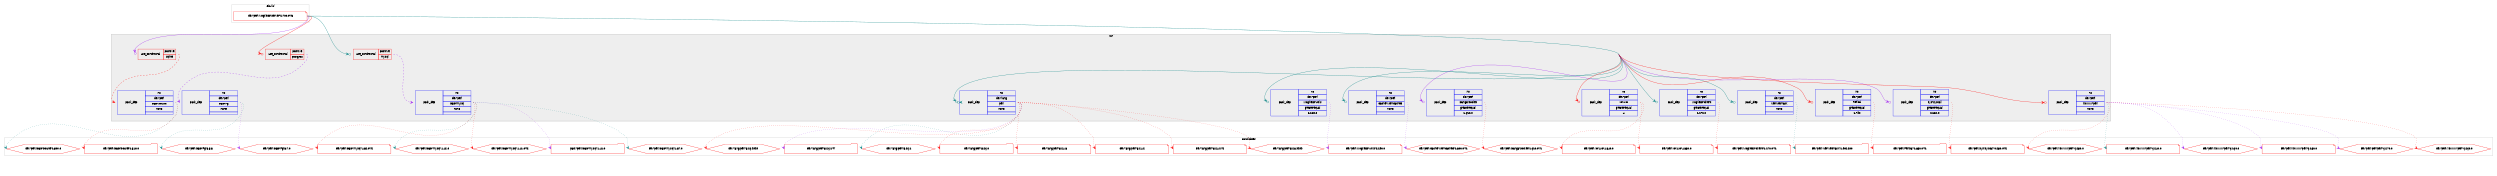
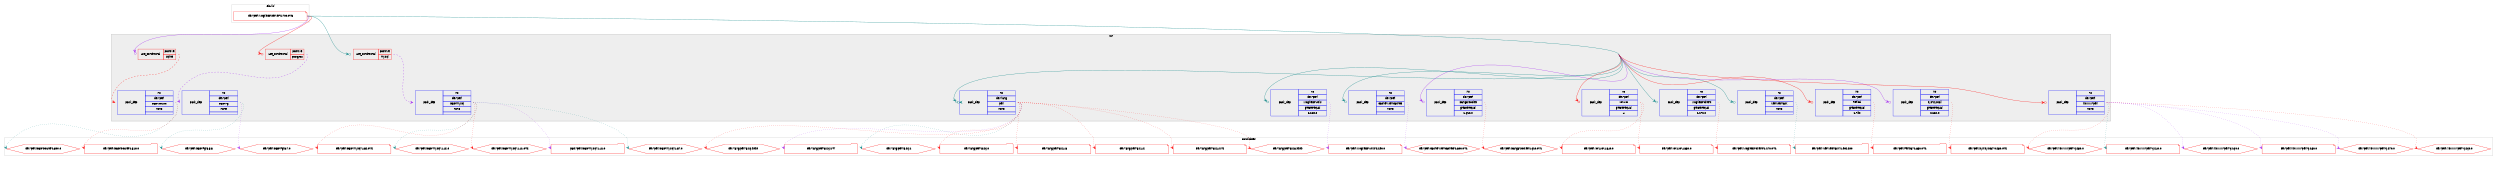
(2376, 149) -> (2376, 149)
